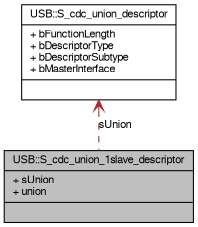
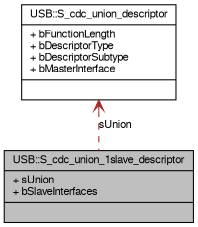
(30, 192) -> (55, 192)
